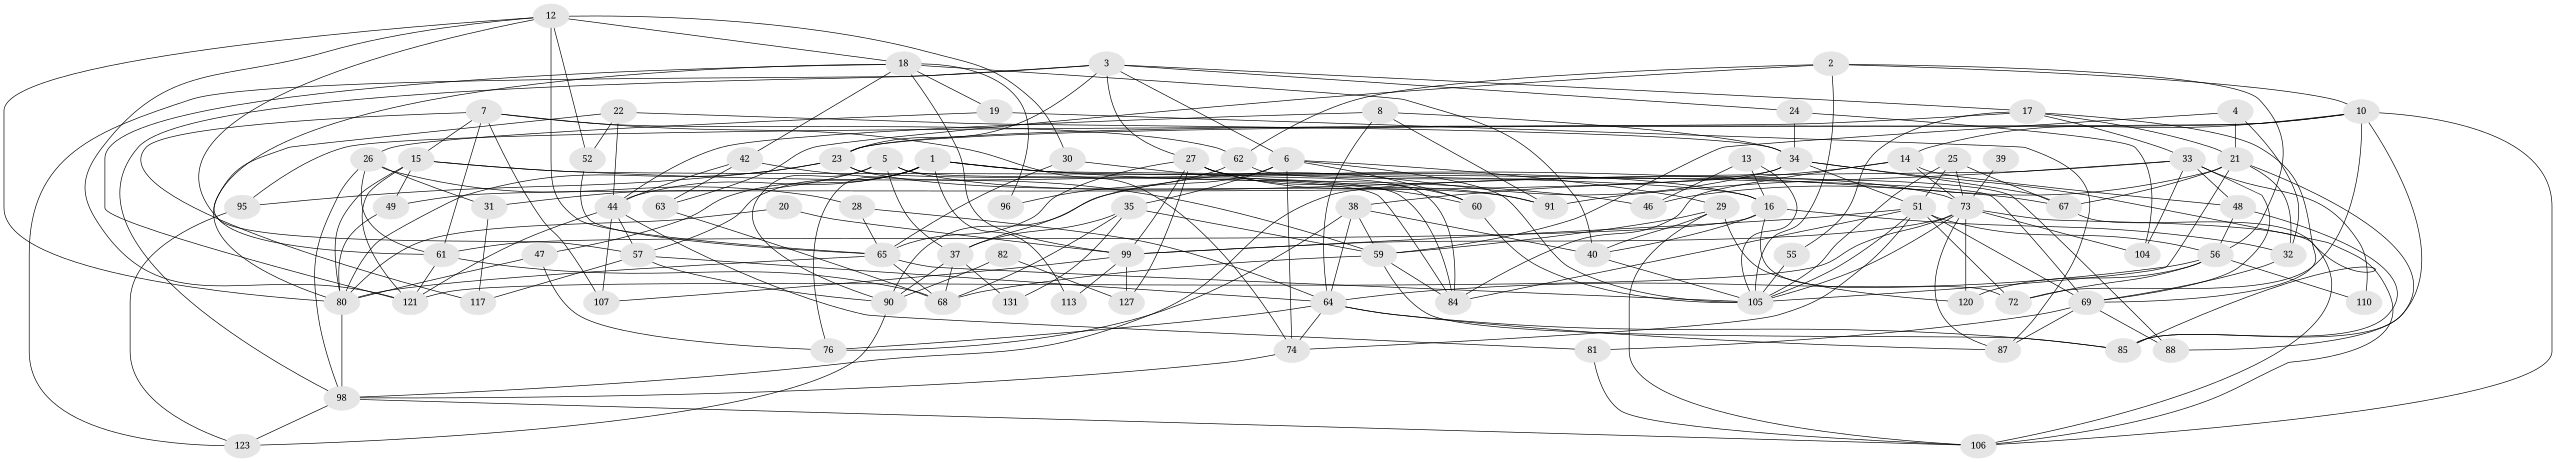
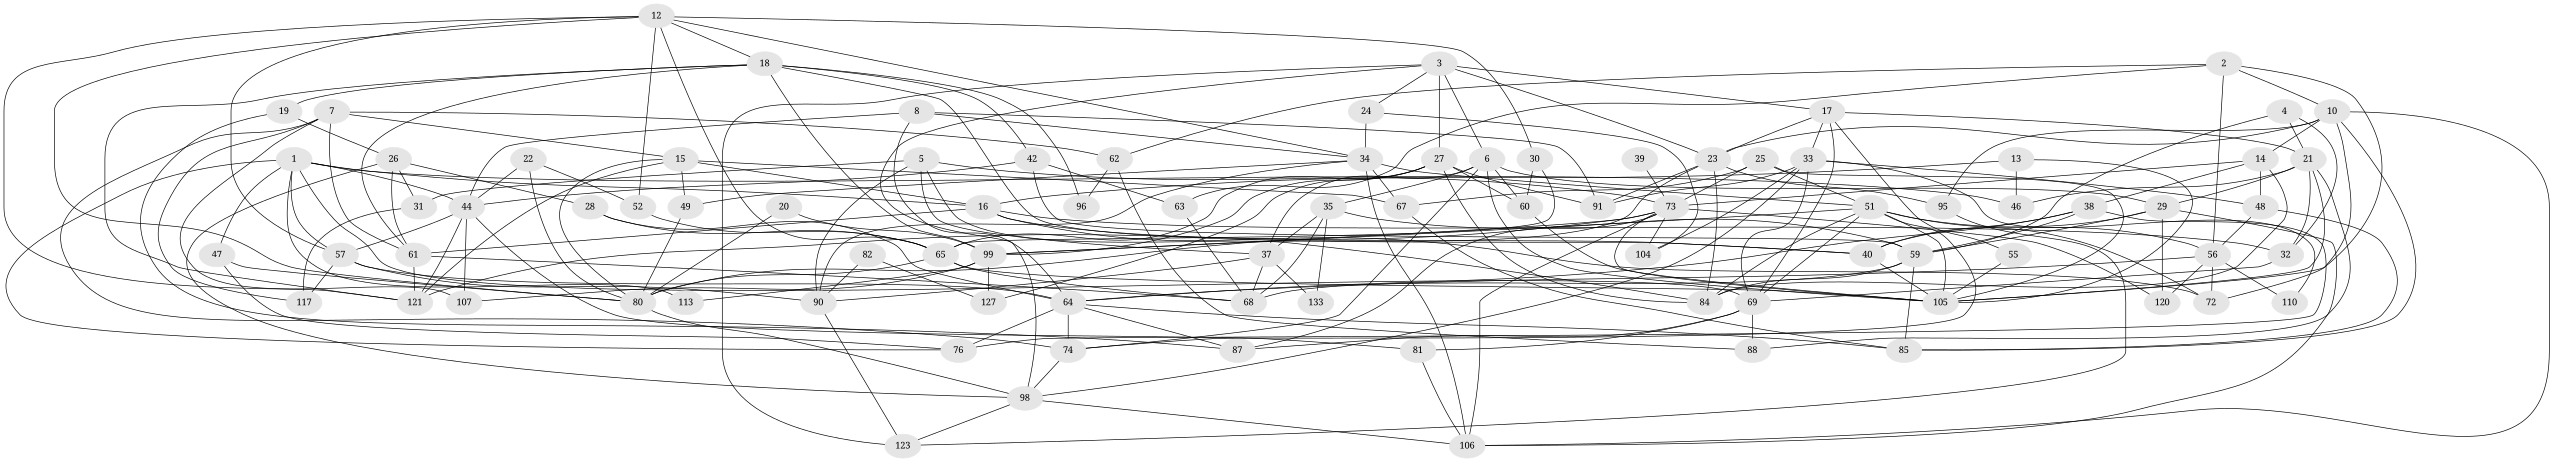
(952, 123) -> (1028, 91)
(2156, 188) -> (2237, 187)
(1010, 303) -> (1316, 303)
